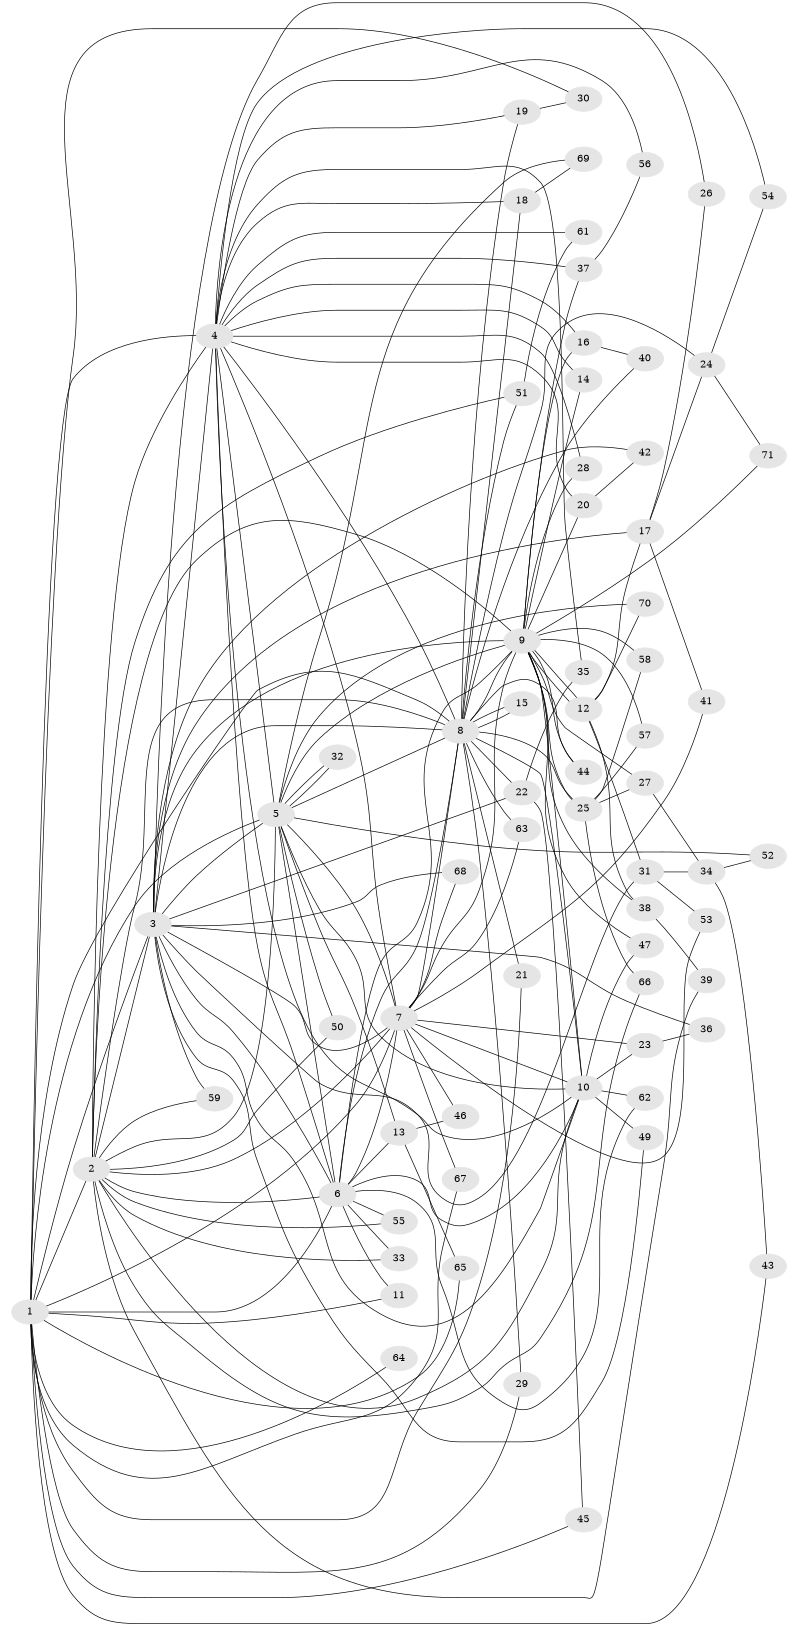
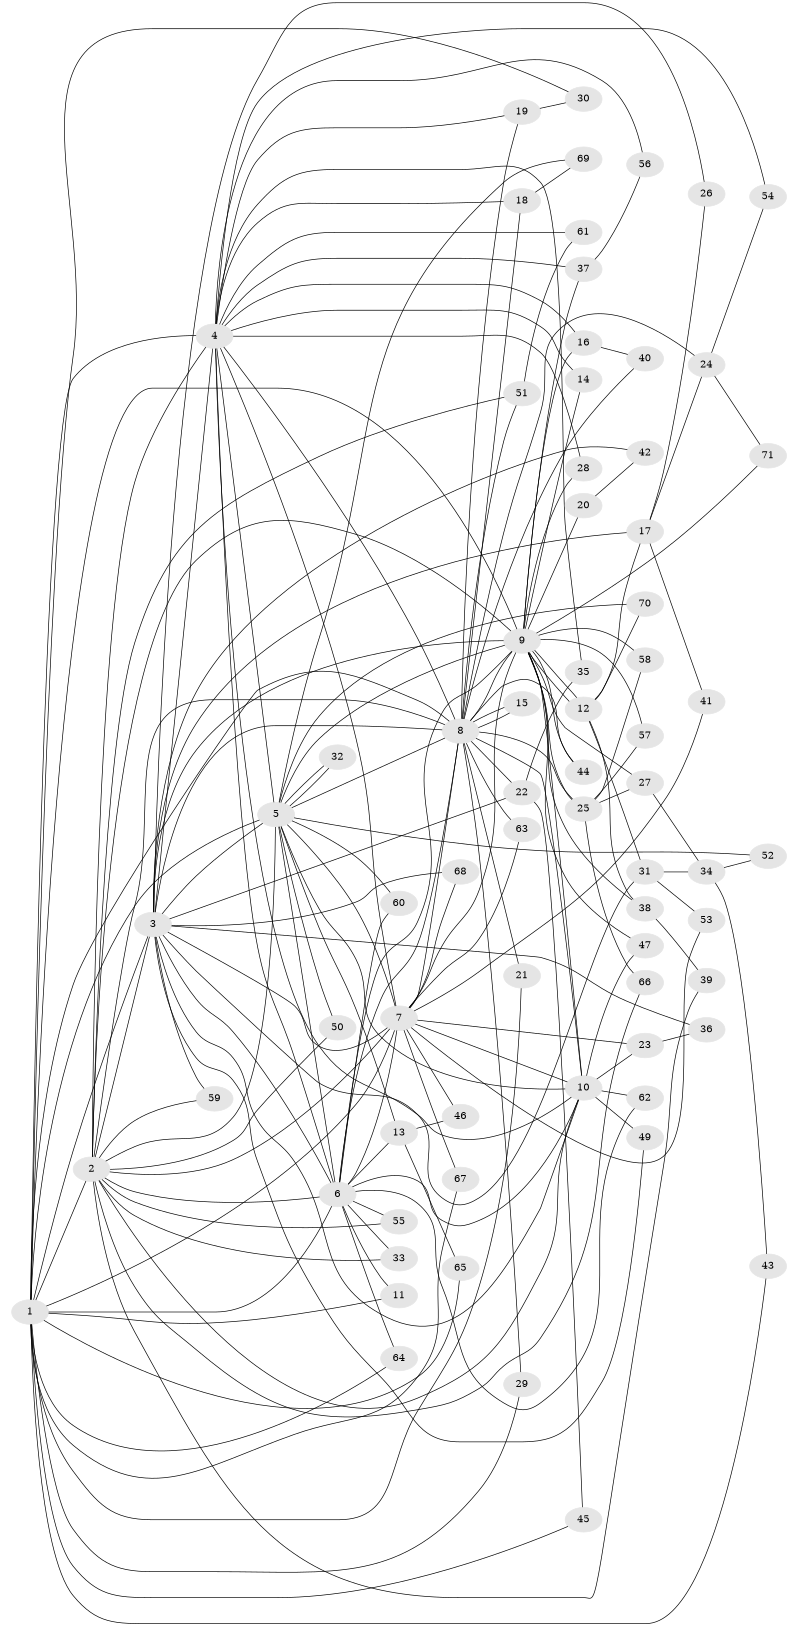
(452, 362) -> none
none -> (81, 595)
none -> (399, 903)
none -> (367, 1277)
